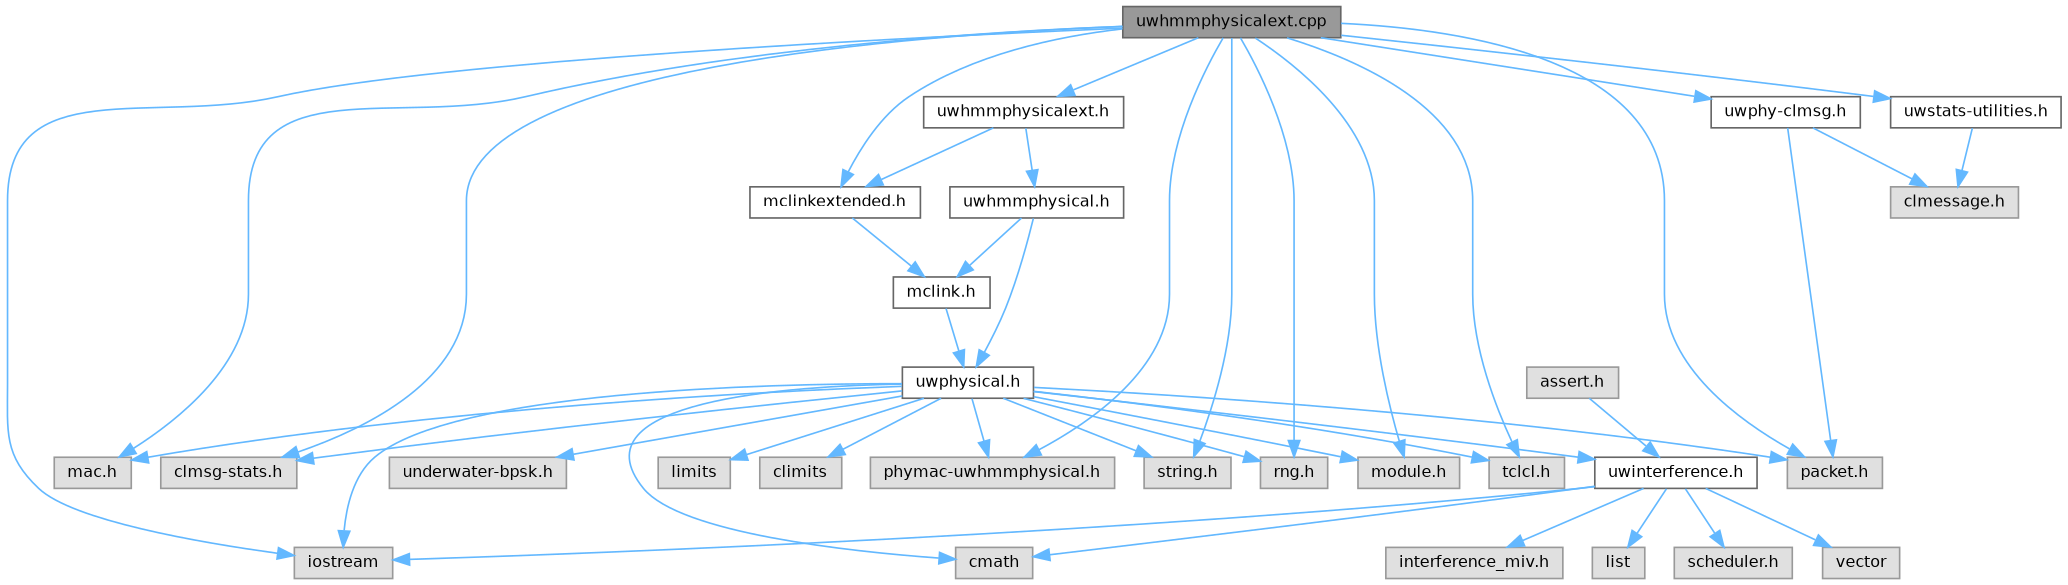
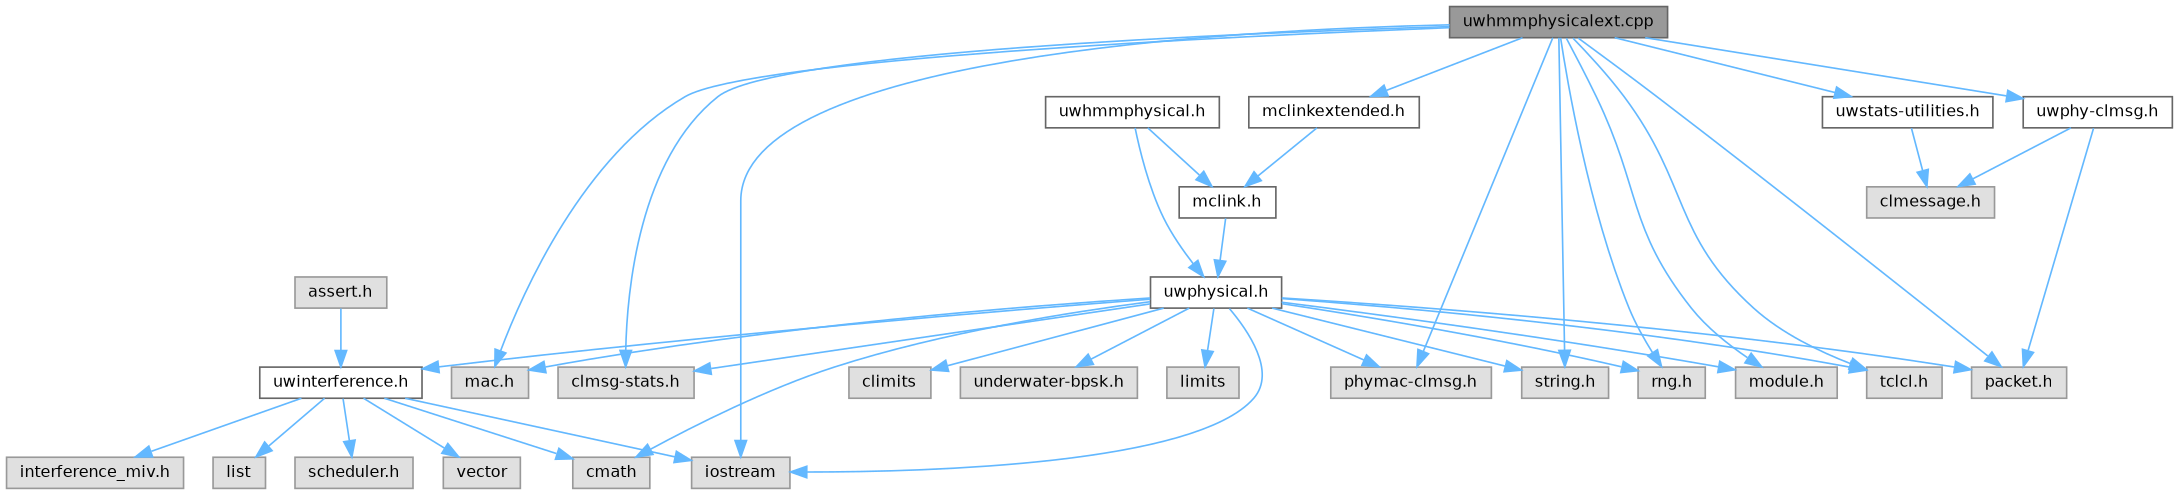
(1024, 112) -> none
(993, 473) -> (1411, 383)
